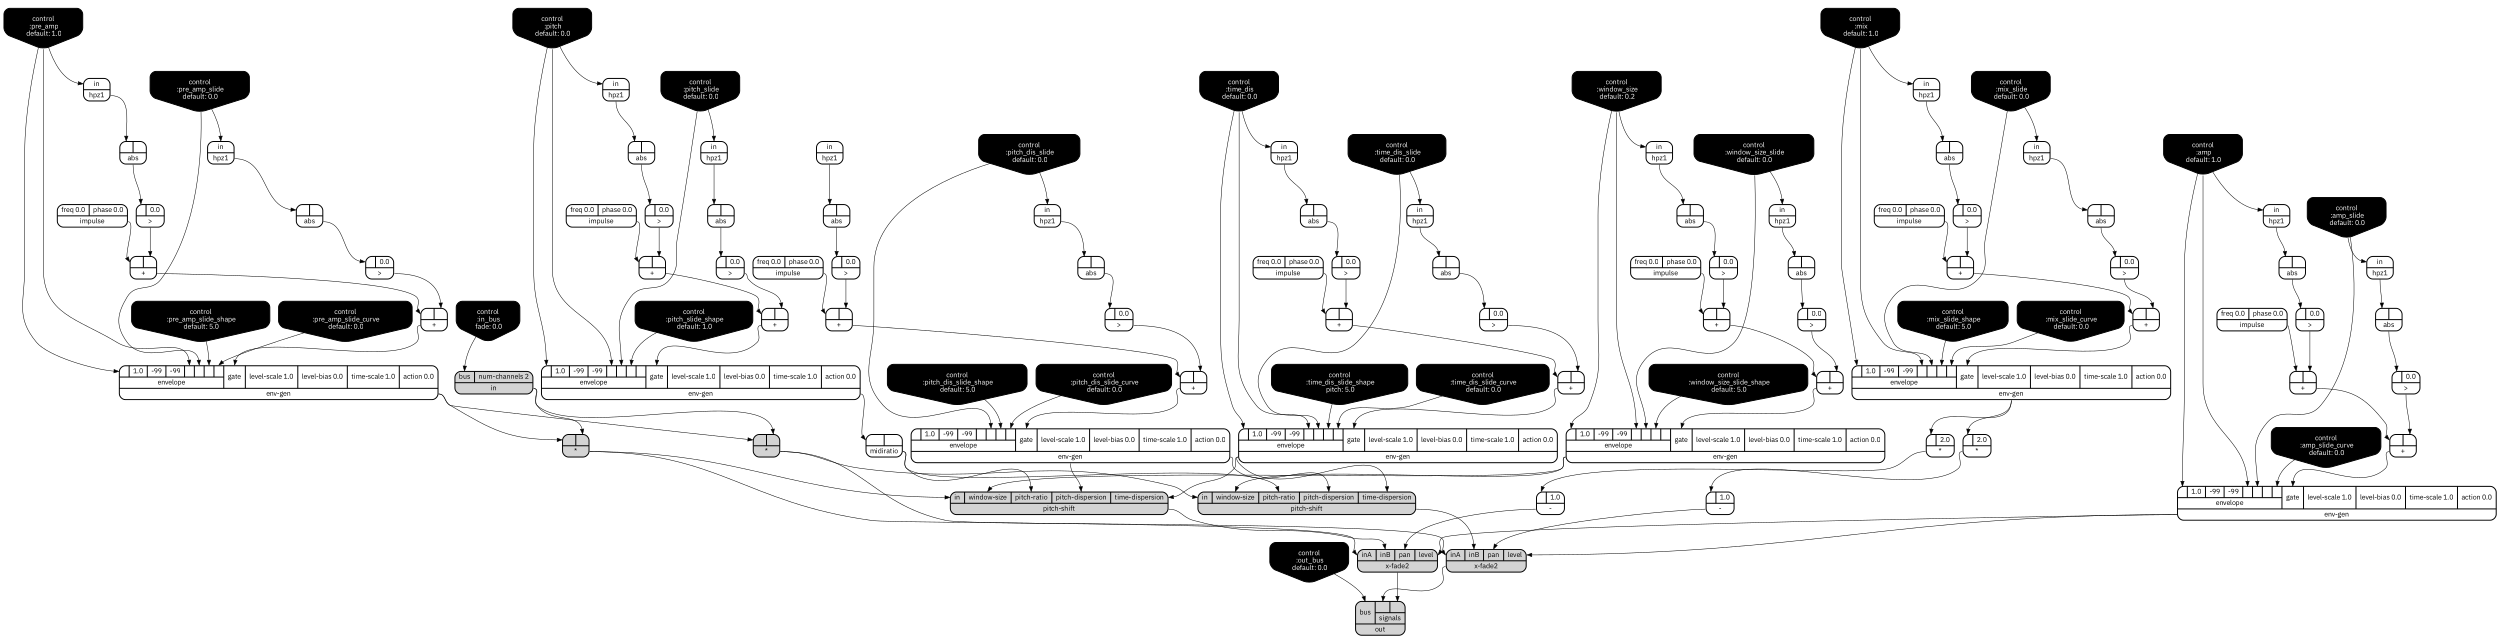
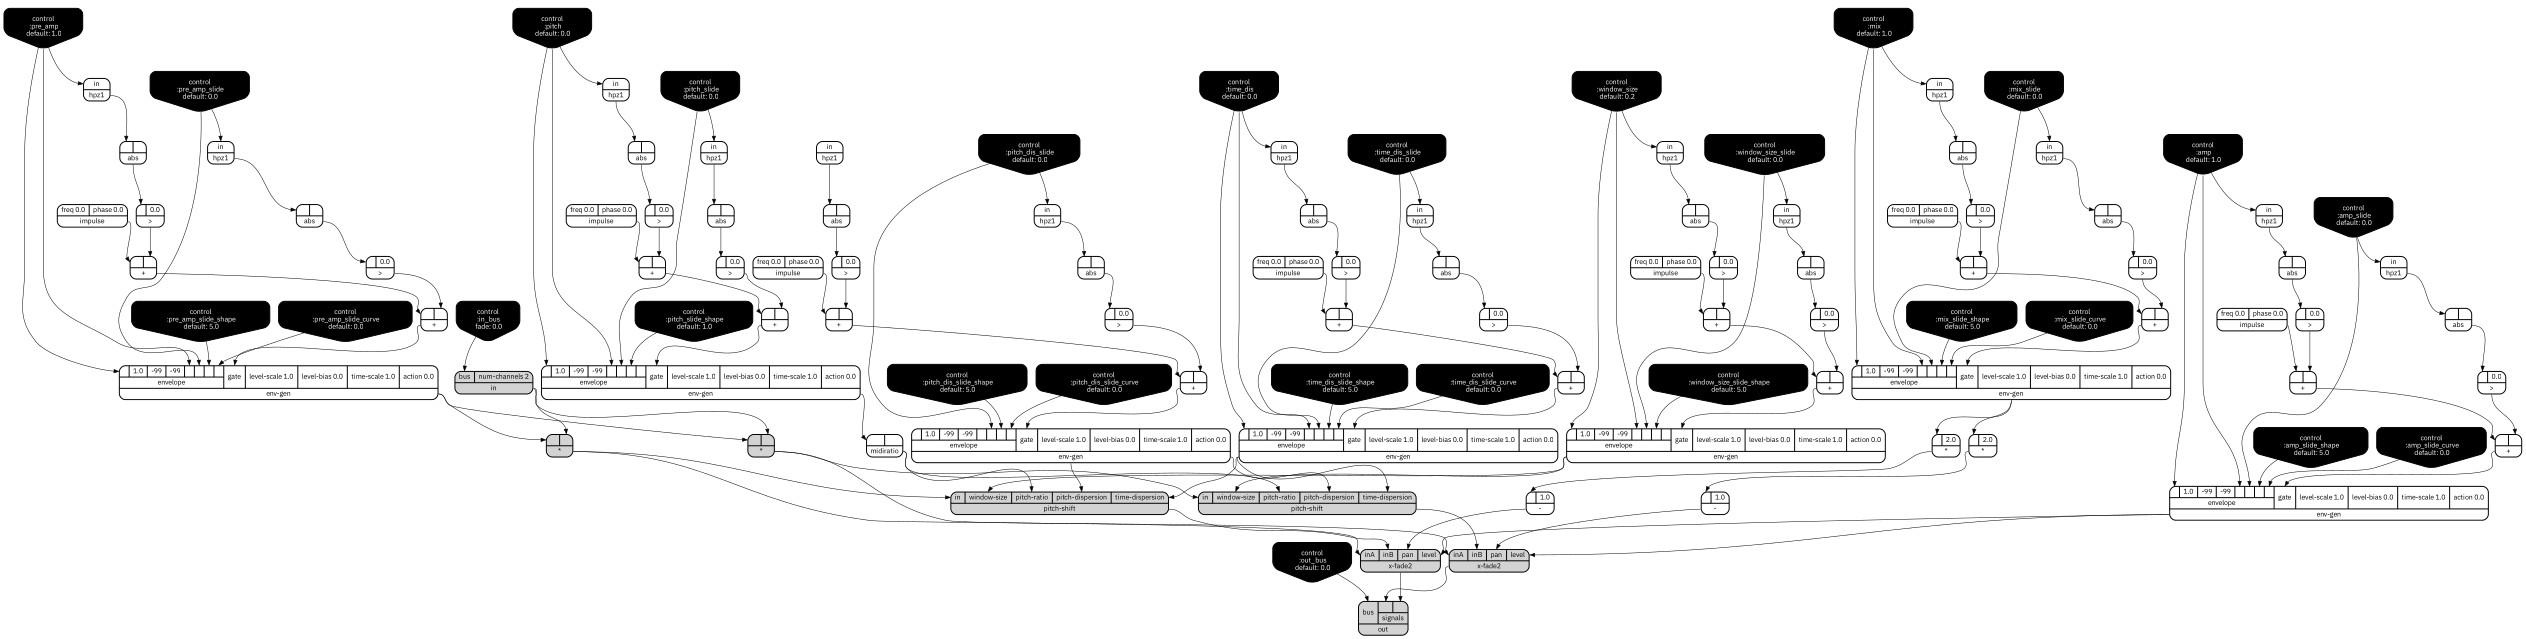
(1340, 383) -> (1340, 383)
none -> (2311, 446)
